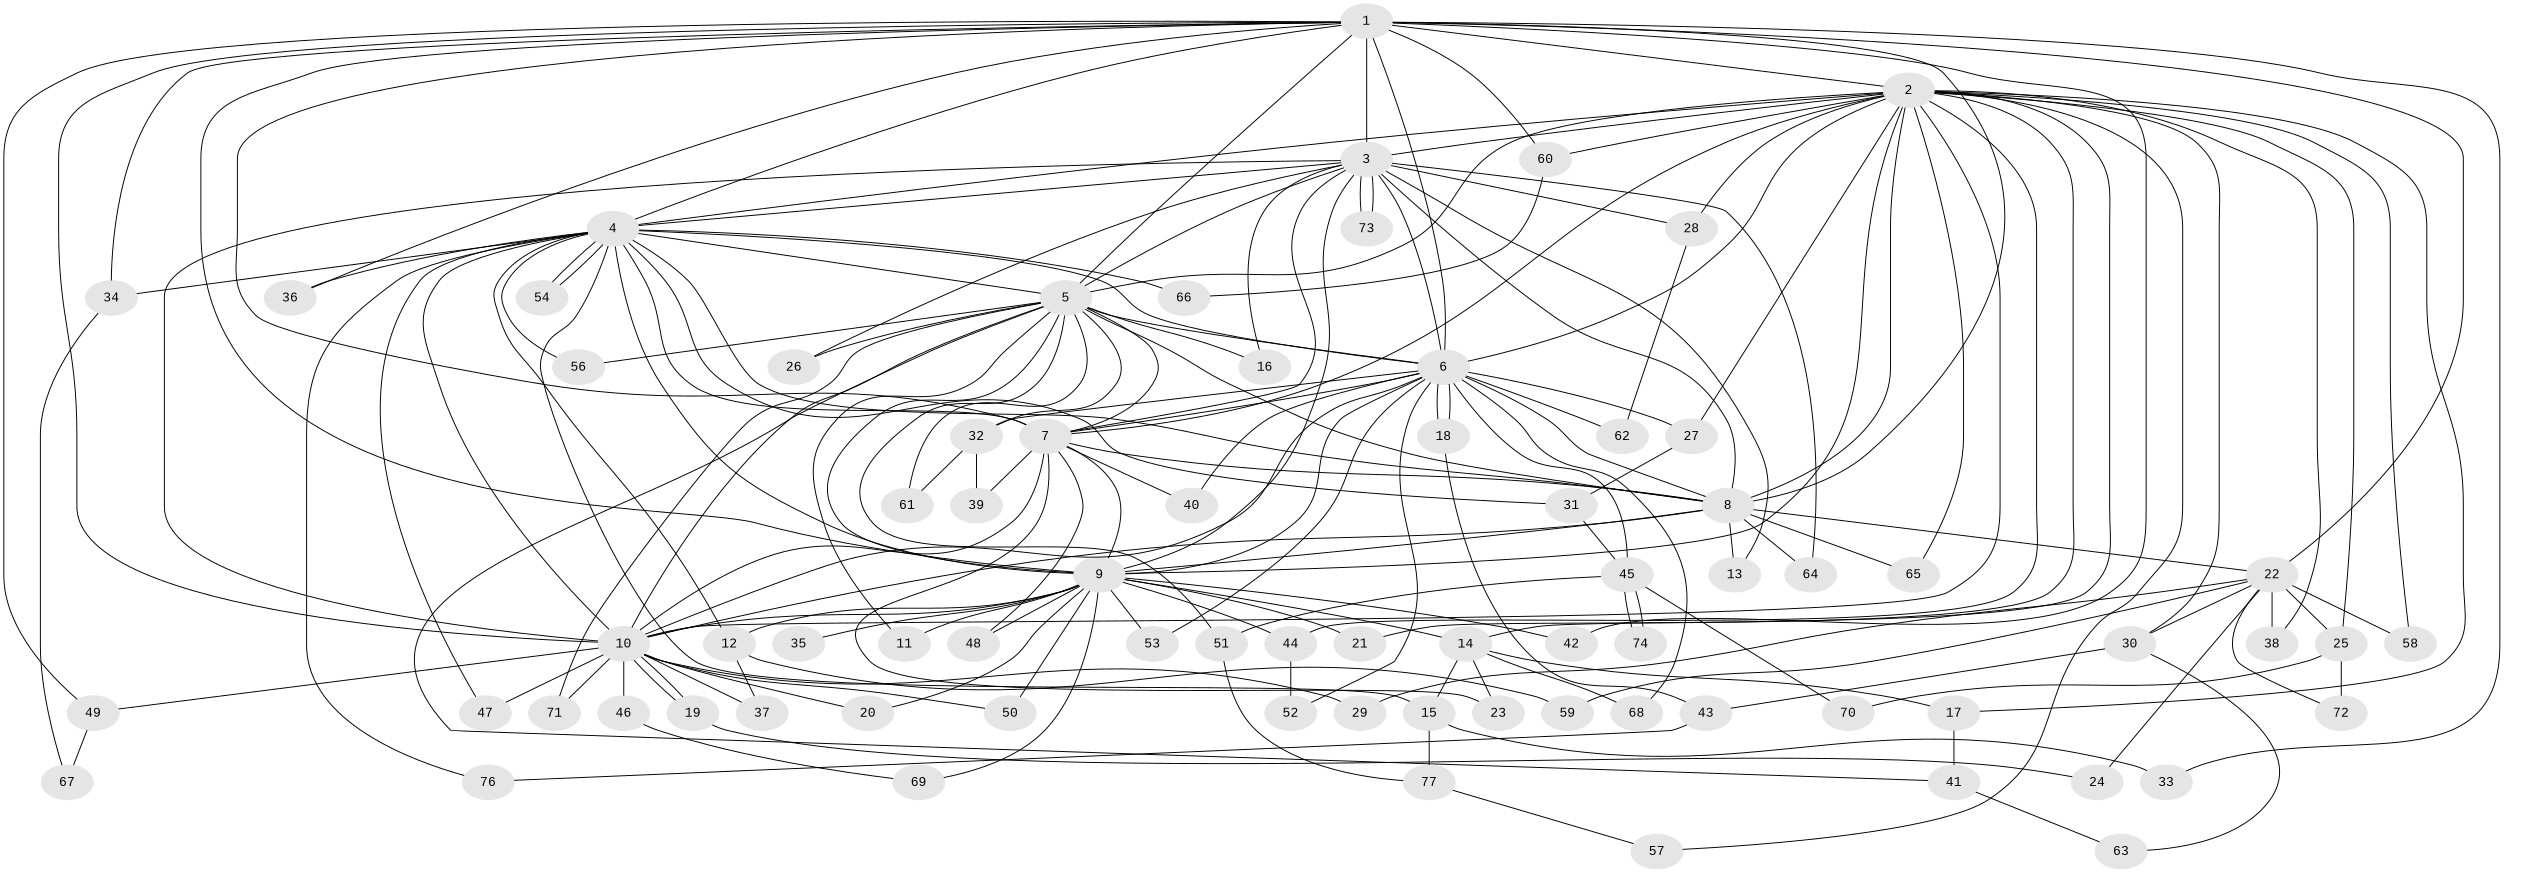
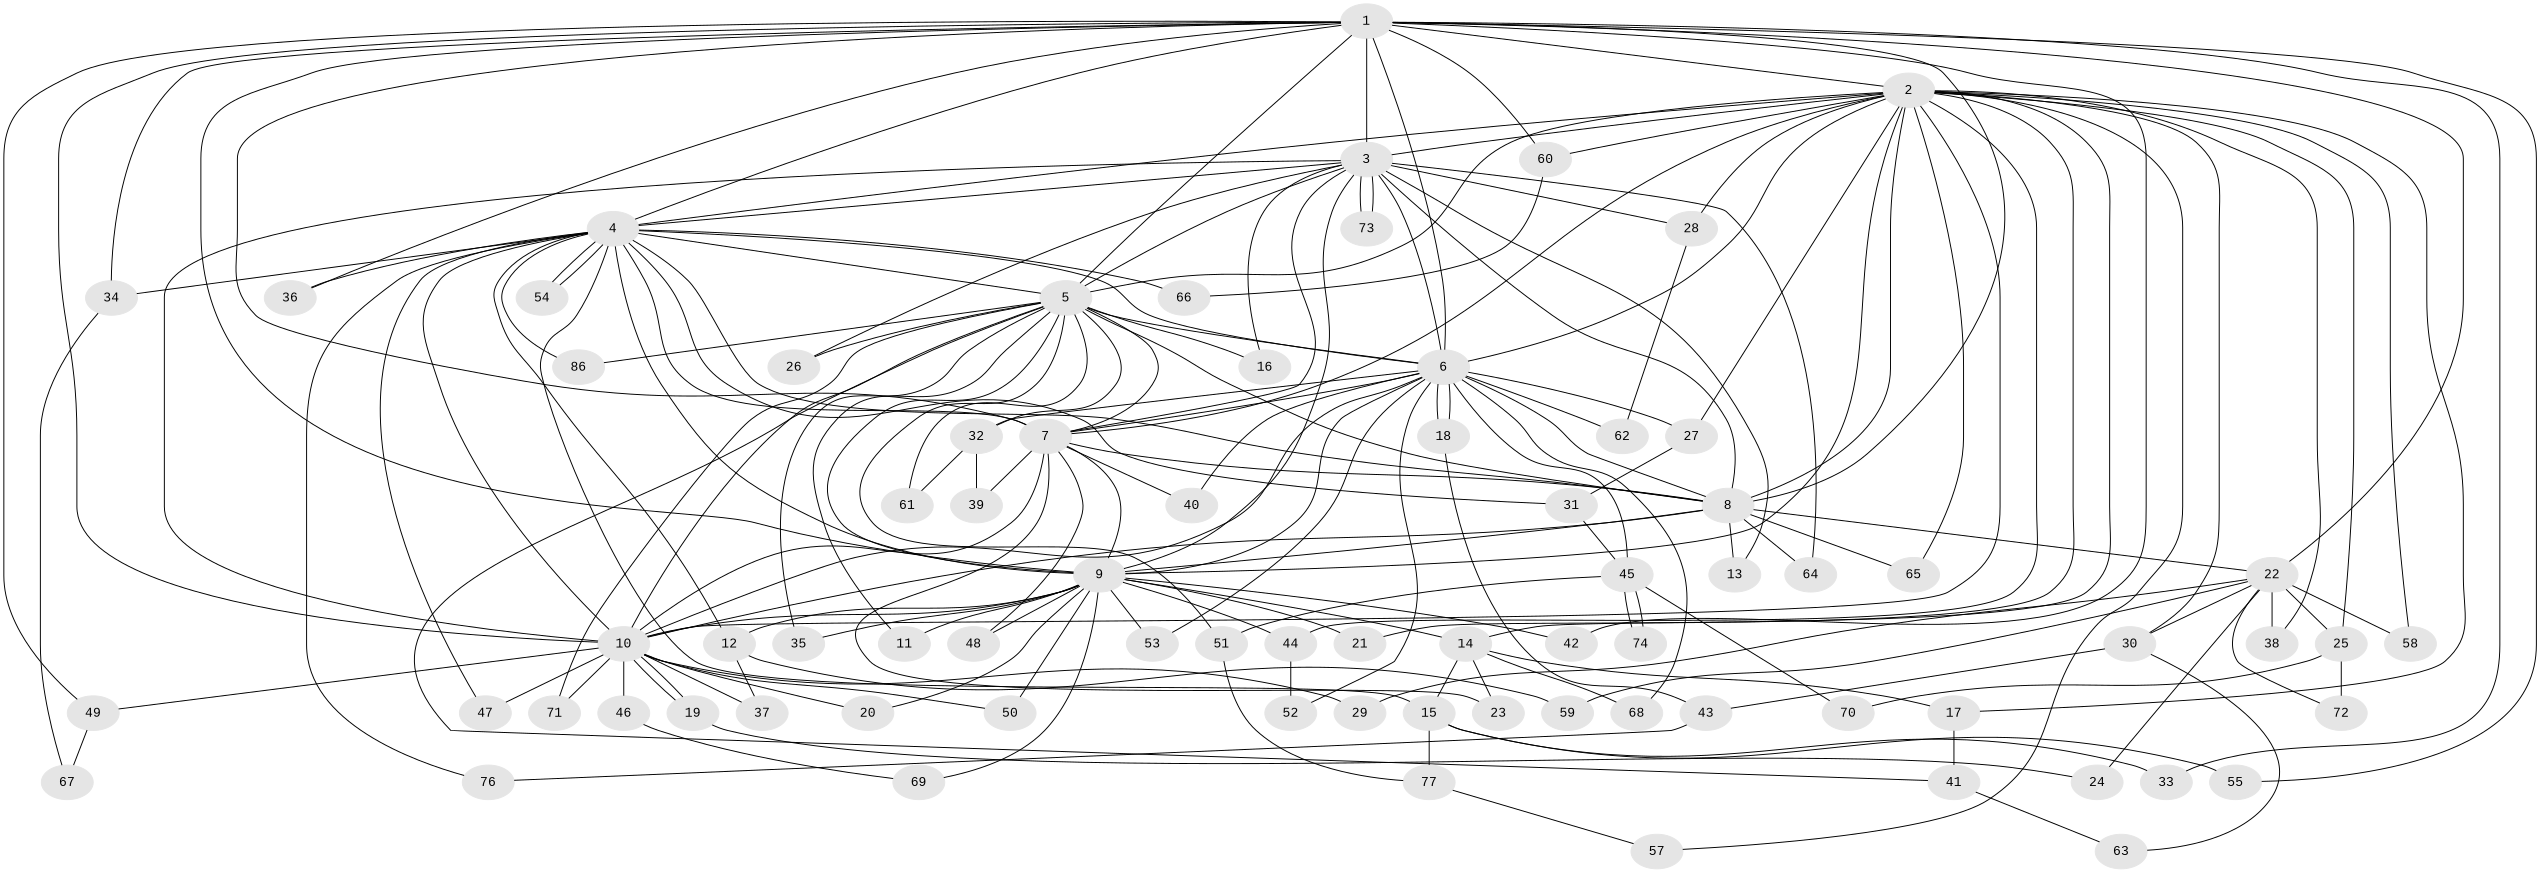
(579, 367) -> (579, 367)
none -> (807, 428)
none -> (2236, 782)
